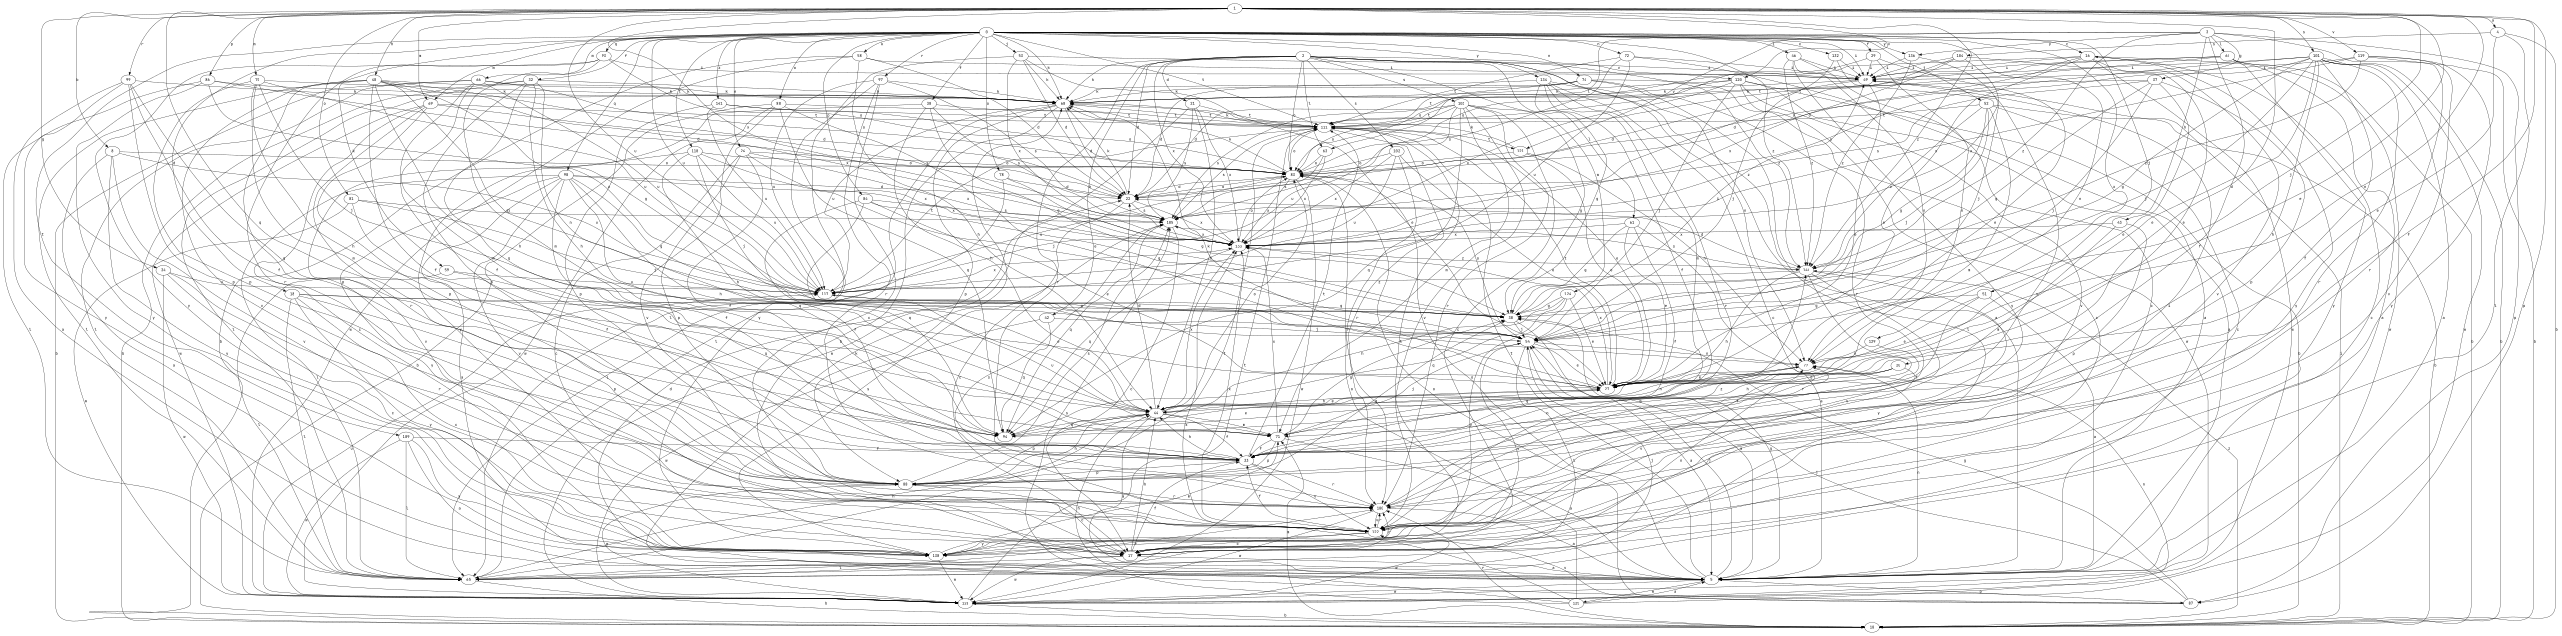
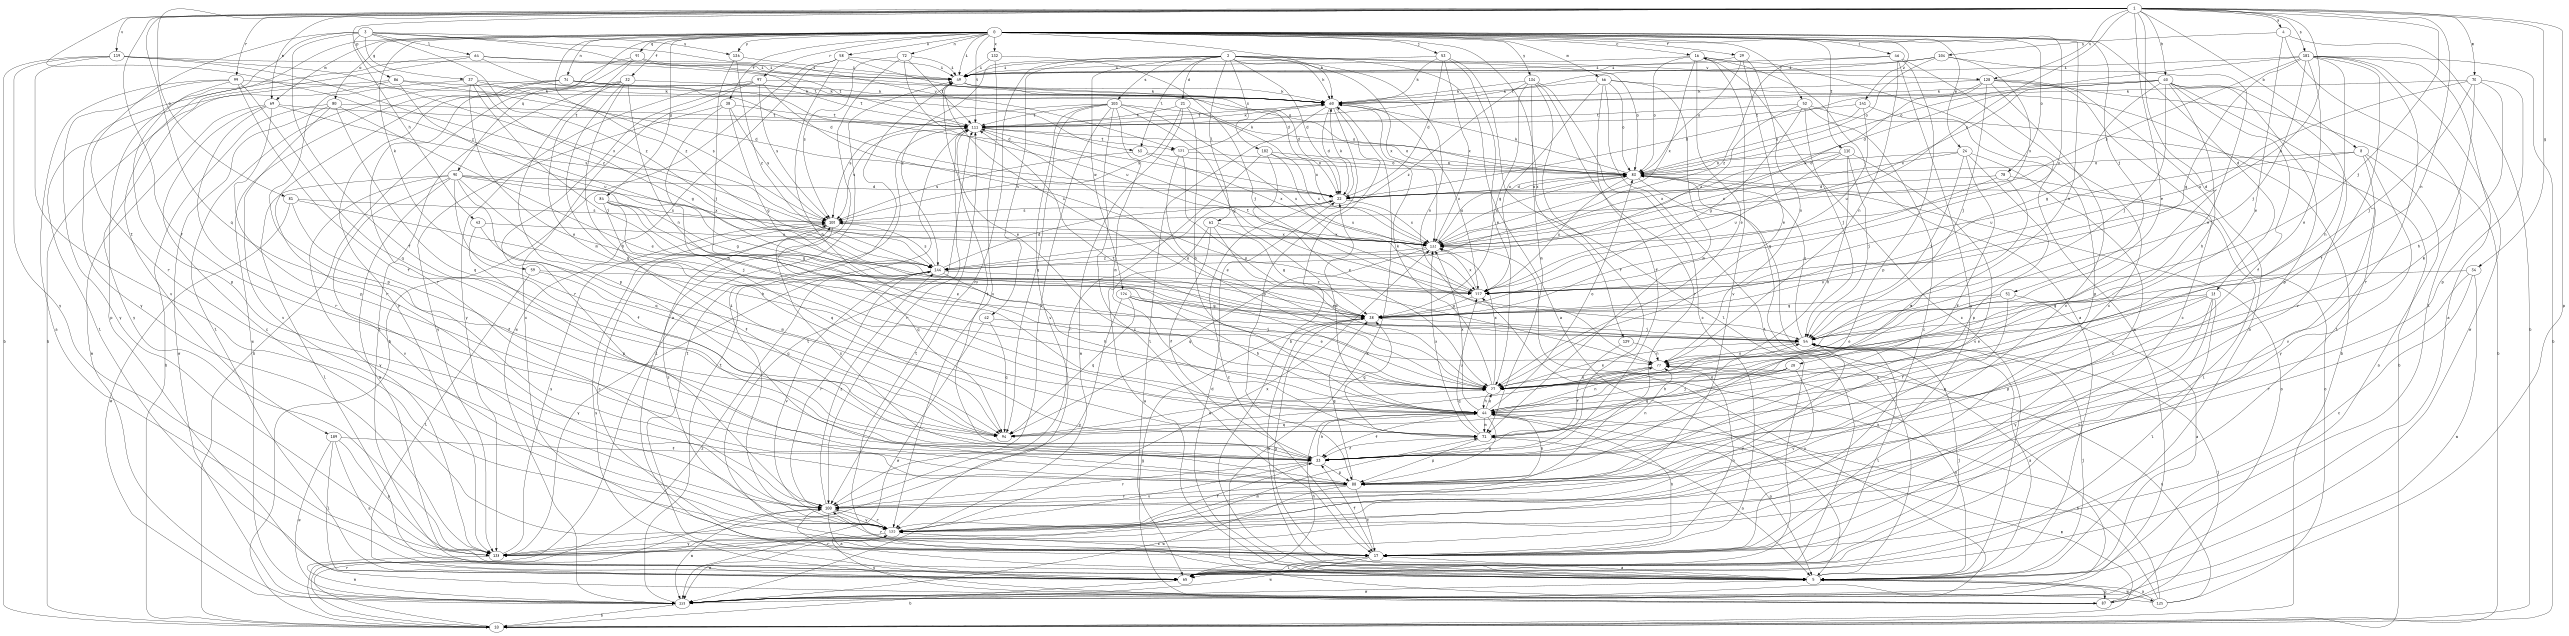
(1800, 379) -> (1862, 340)
(1699, 385) -> (1450, 489)
none -> (1716, 392)
(1835, 468) -> none
(1978, 588) -> none
